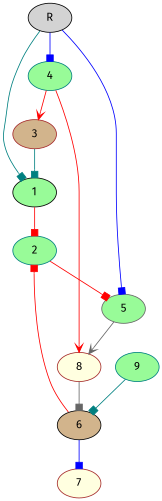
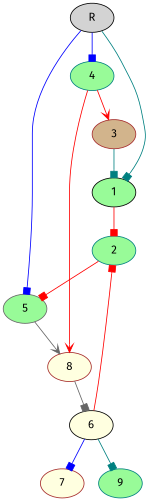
(111, 393) -> (104, 451)
(79, 425) -> (91, 425)
